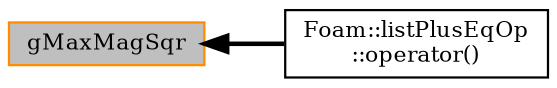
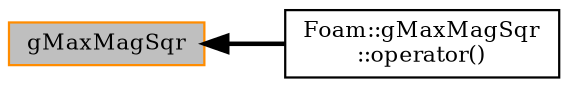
(417, 44) -> (422, 44)
